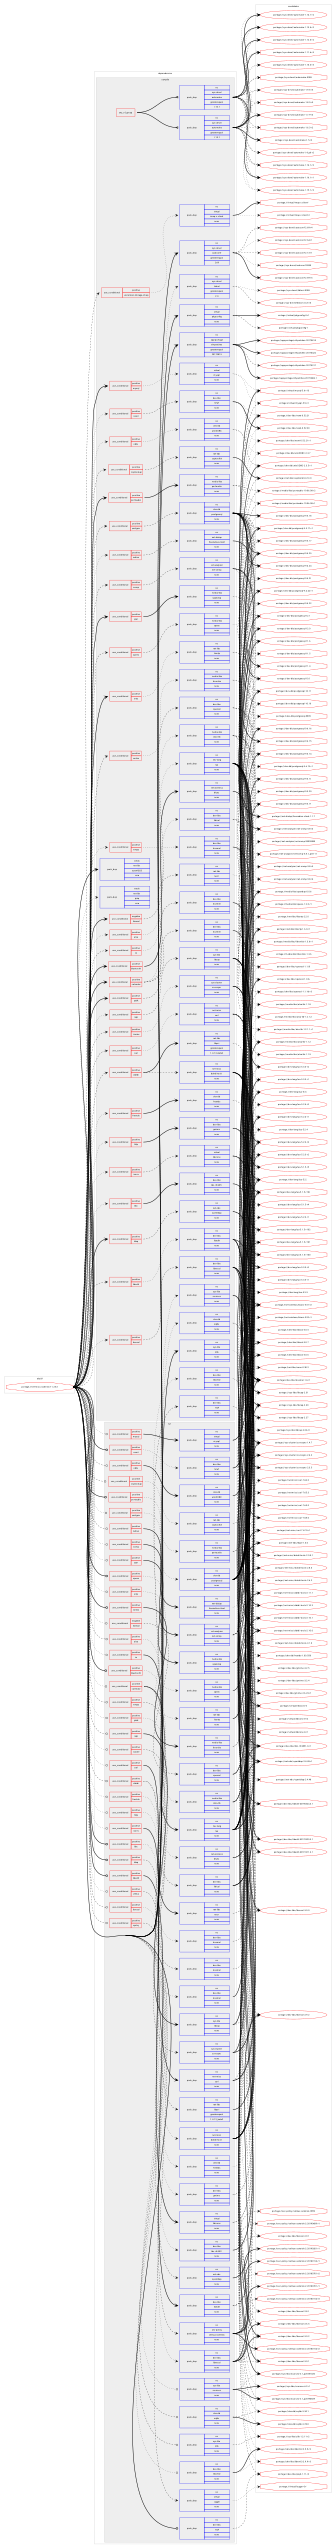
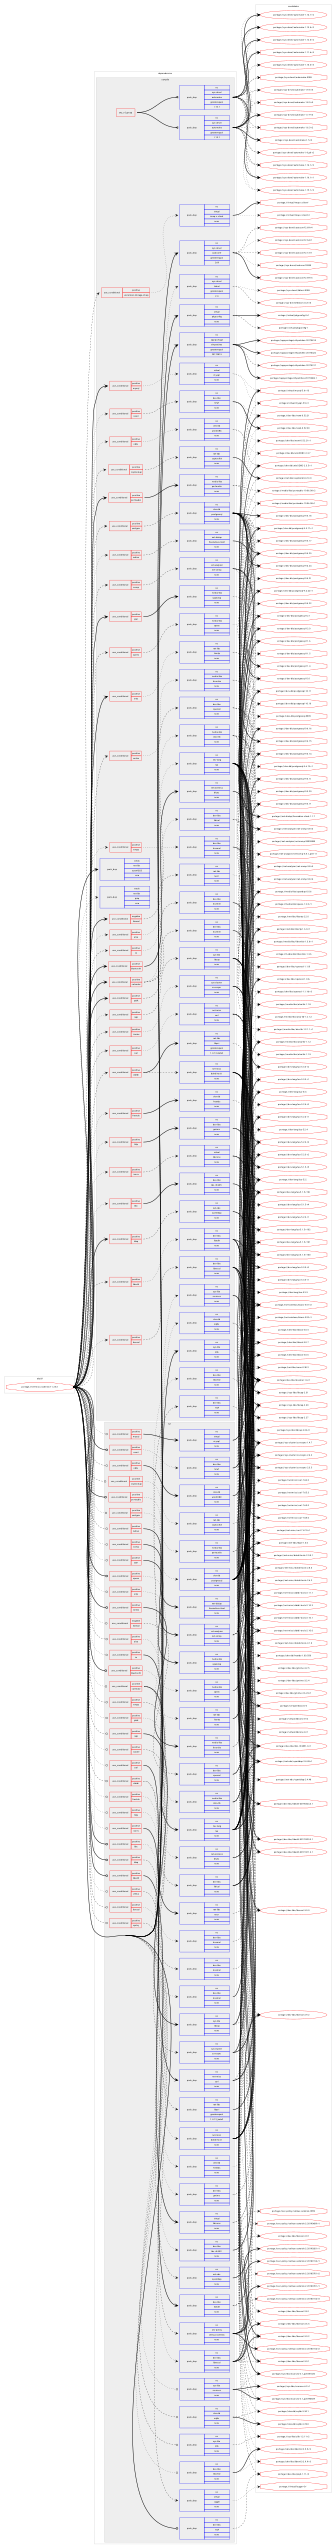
(294, 1117) -> (294, 1117)
(294, 1430) -> (294, 1430)
